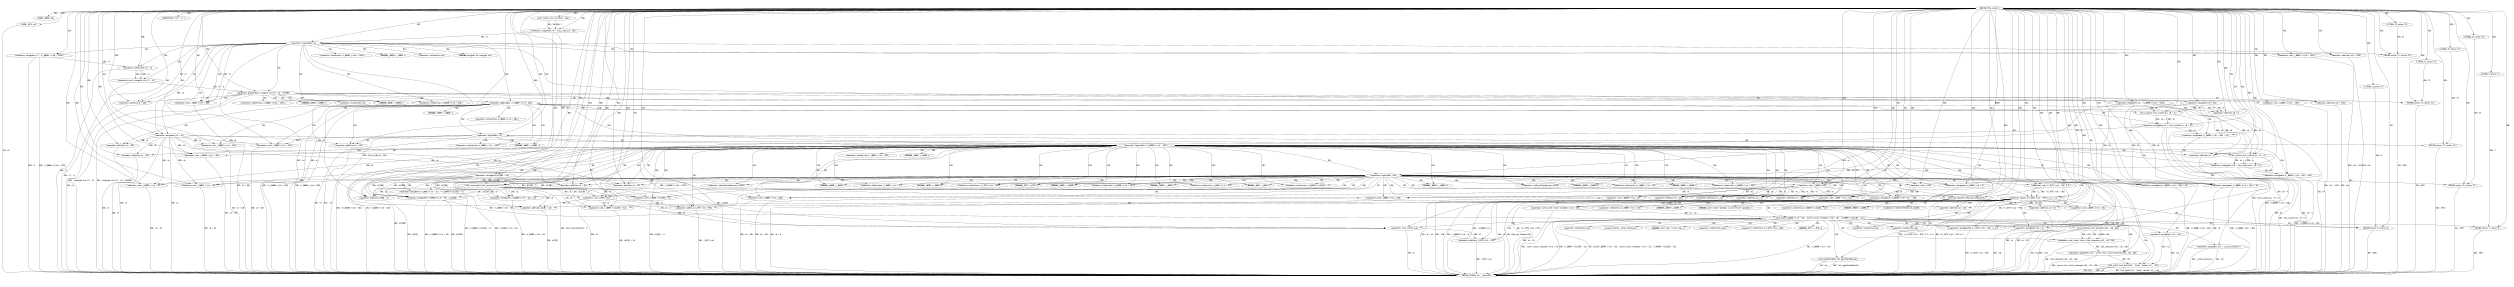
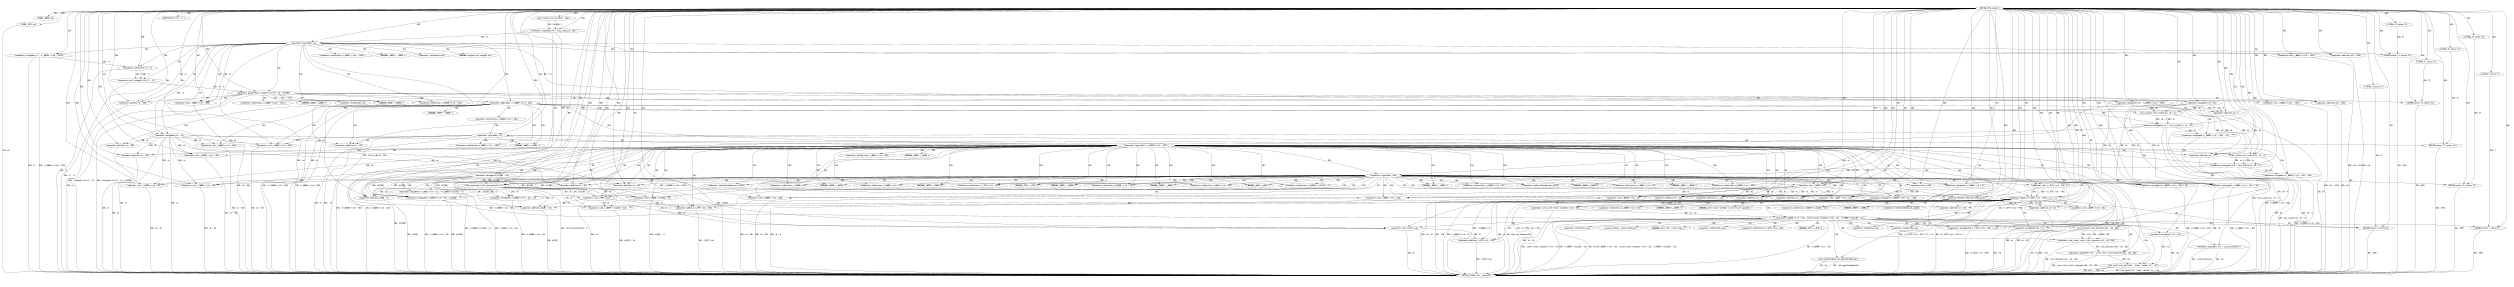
(547, 74) -> (547, 74)
(1998, 103) -> (1998, 103)
(465, 114) -> (493, 127)
none -> (2124, 129)
none -> (1870, 155)
none -> (788, 186)
none -> (1484, 186)
